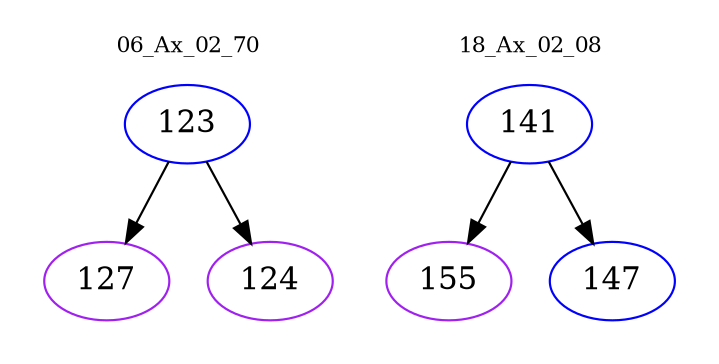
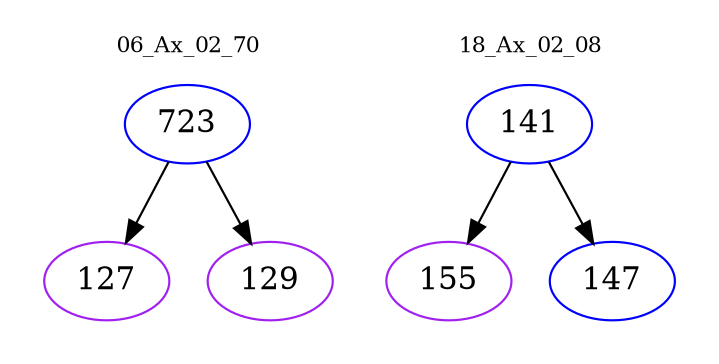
(187, 124) -> (187, 124)
(270, 281) -> (270, 281)
